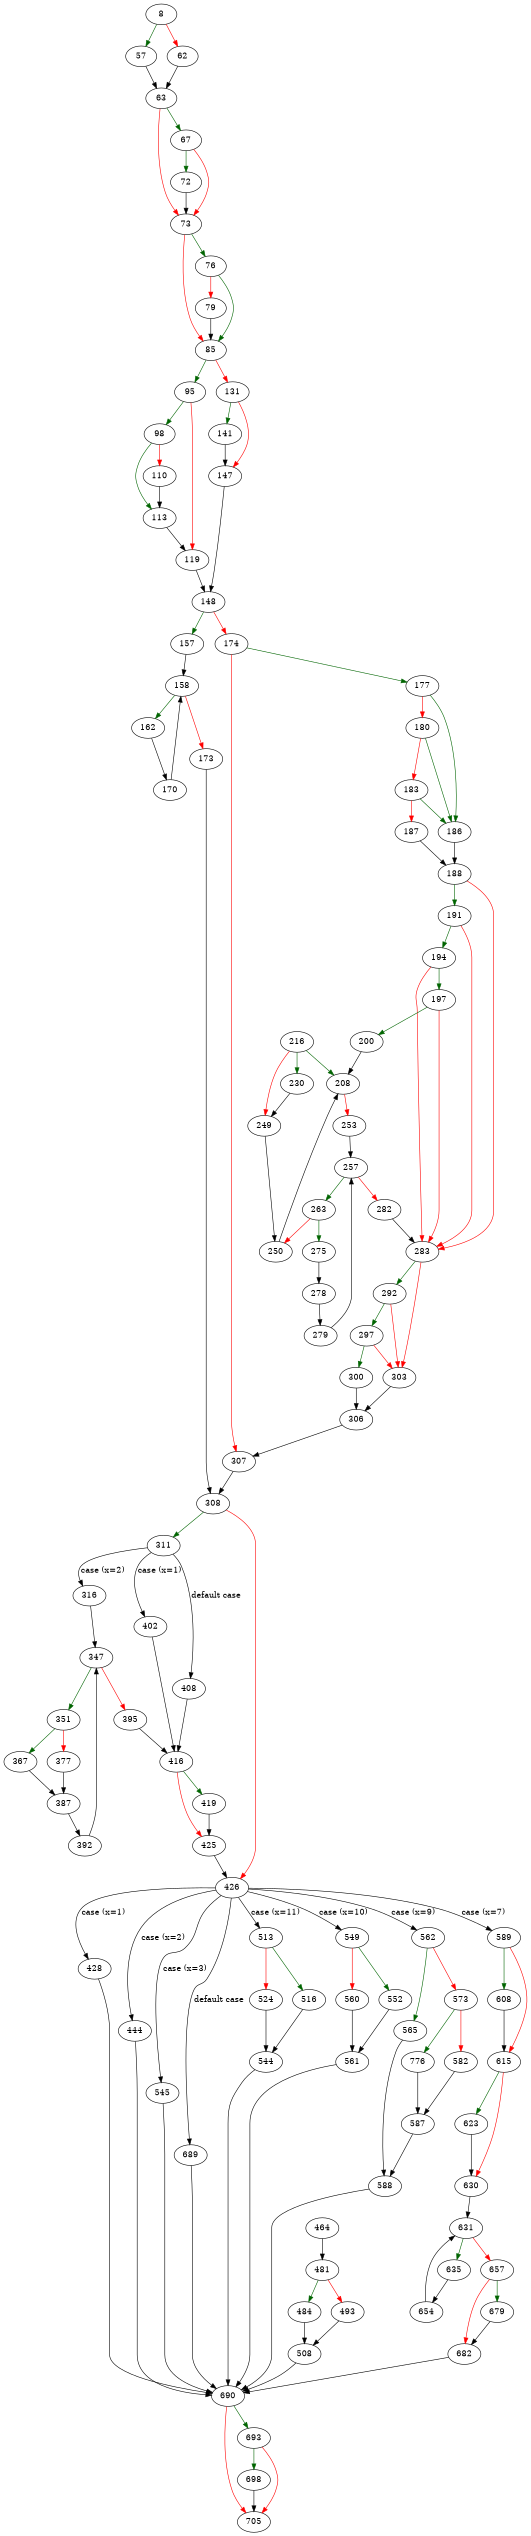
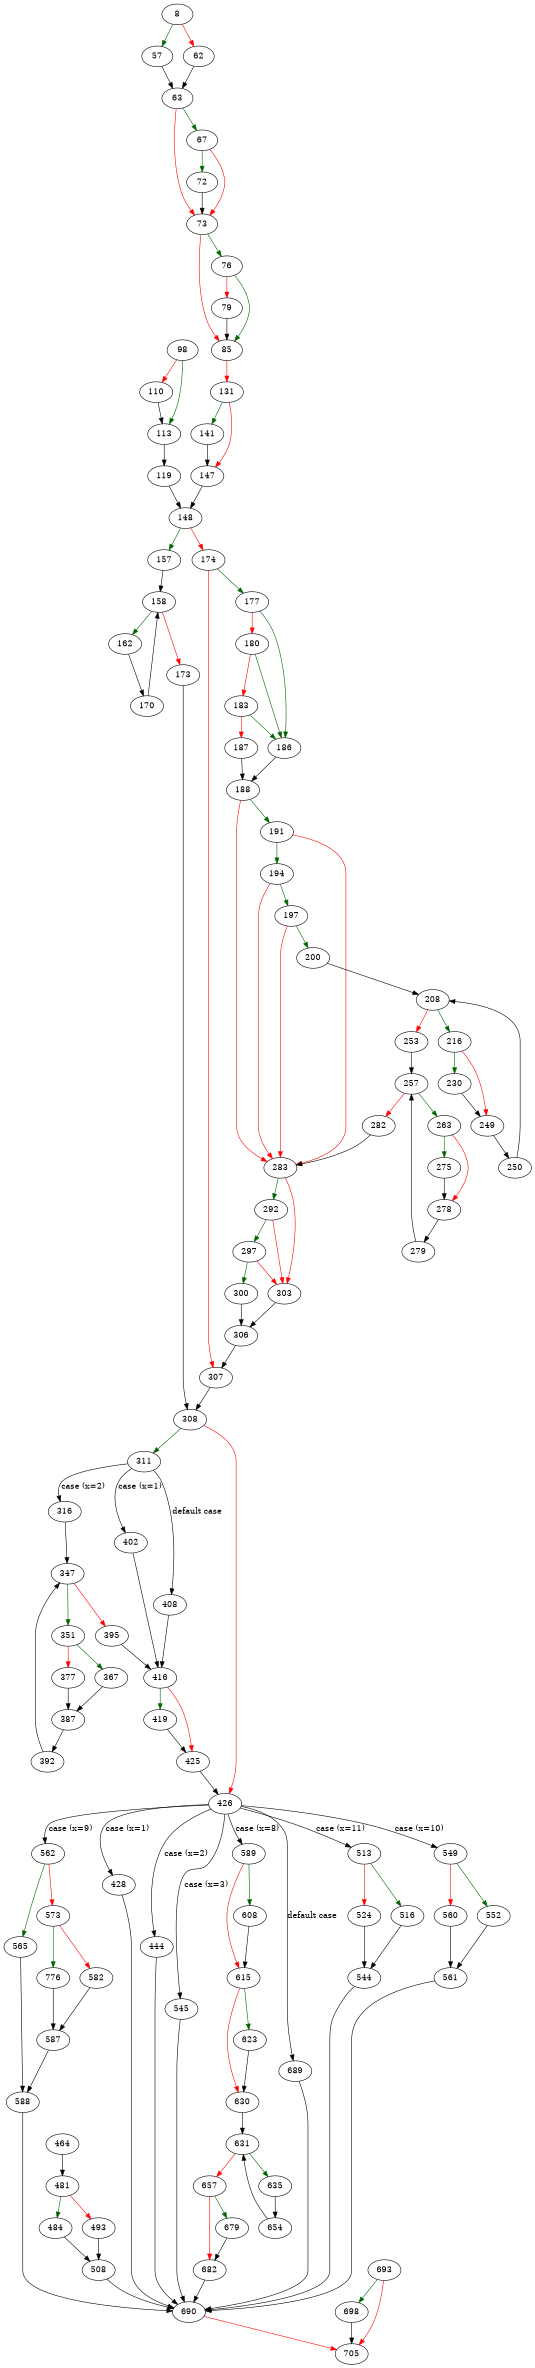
(190, 392) -> none
(318, 1061) -> (442, 1018)
(299, 1229) -> (468, 1165)
(483, 1913) -> (257, 1829)
(239, 2415) -> none
